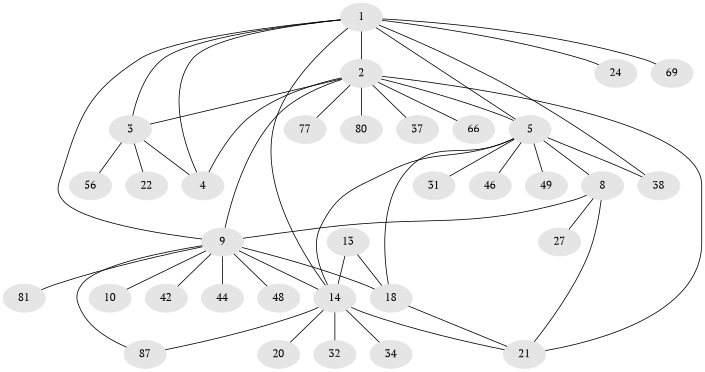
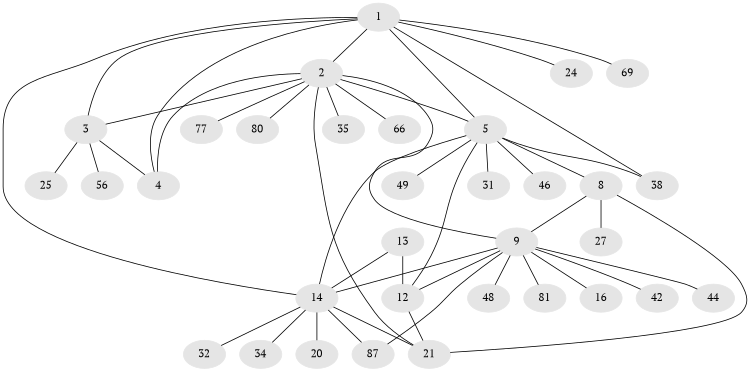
(97, 95) -> none
(418, 130) -> (343, 130)
(147, 186) -> (46, 186)
(110, 298) -> (601, 298)
(391, 298) -> (403, 298)
